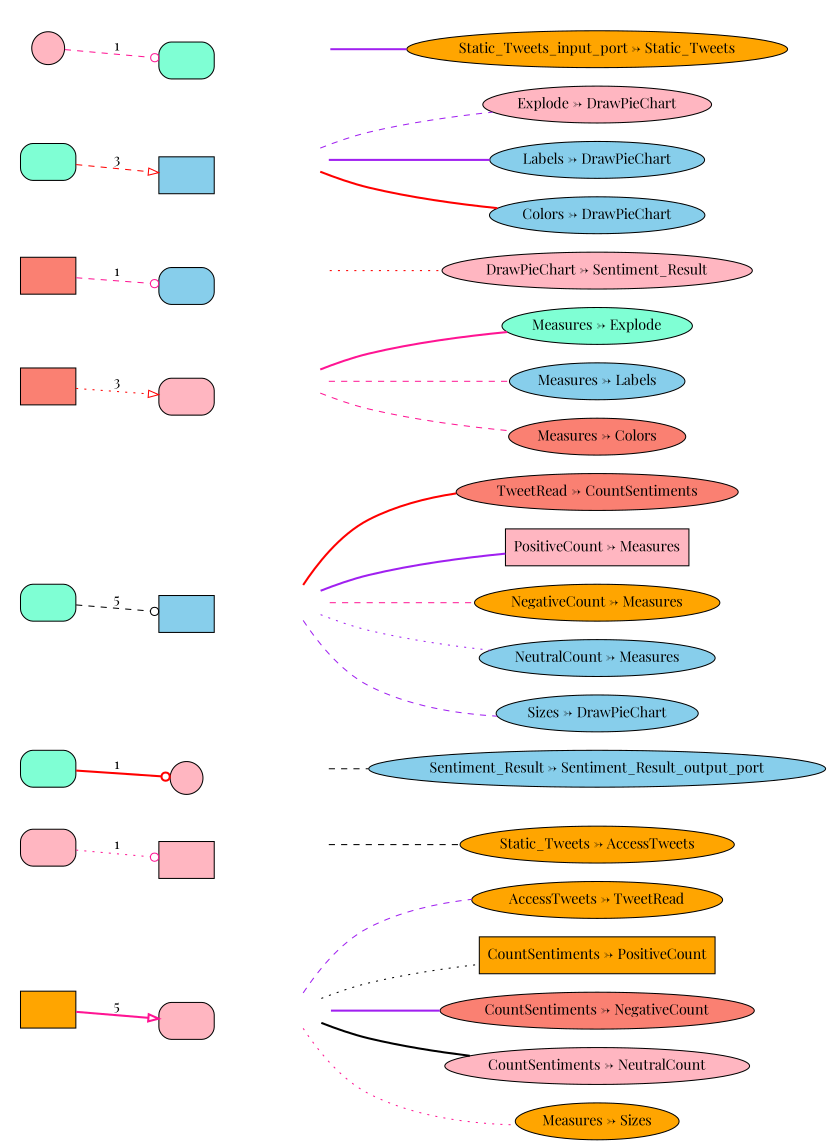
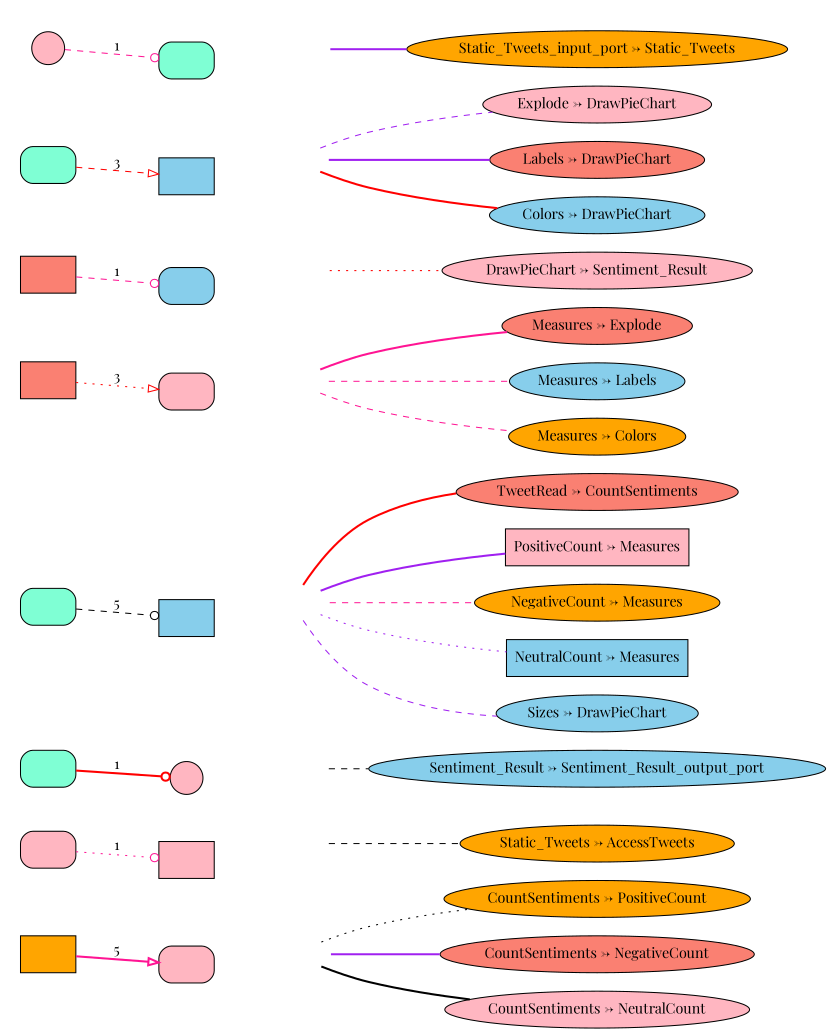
(597, 160) -> (597, 160)
(597, 326) -> (597, 326)
(597, 437) -> (597, 437)
(597, 658) -> (597, 658)
(597, 900) -> none
(597, 955) -> (597, 899)
(597, 1121) -> none
